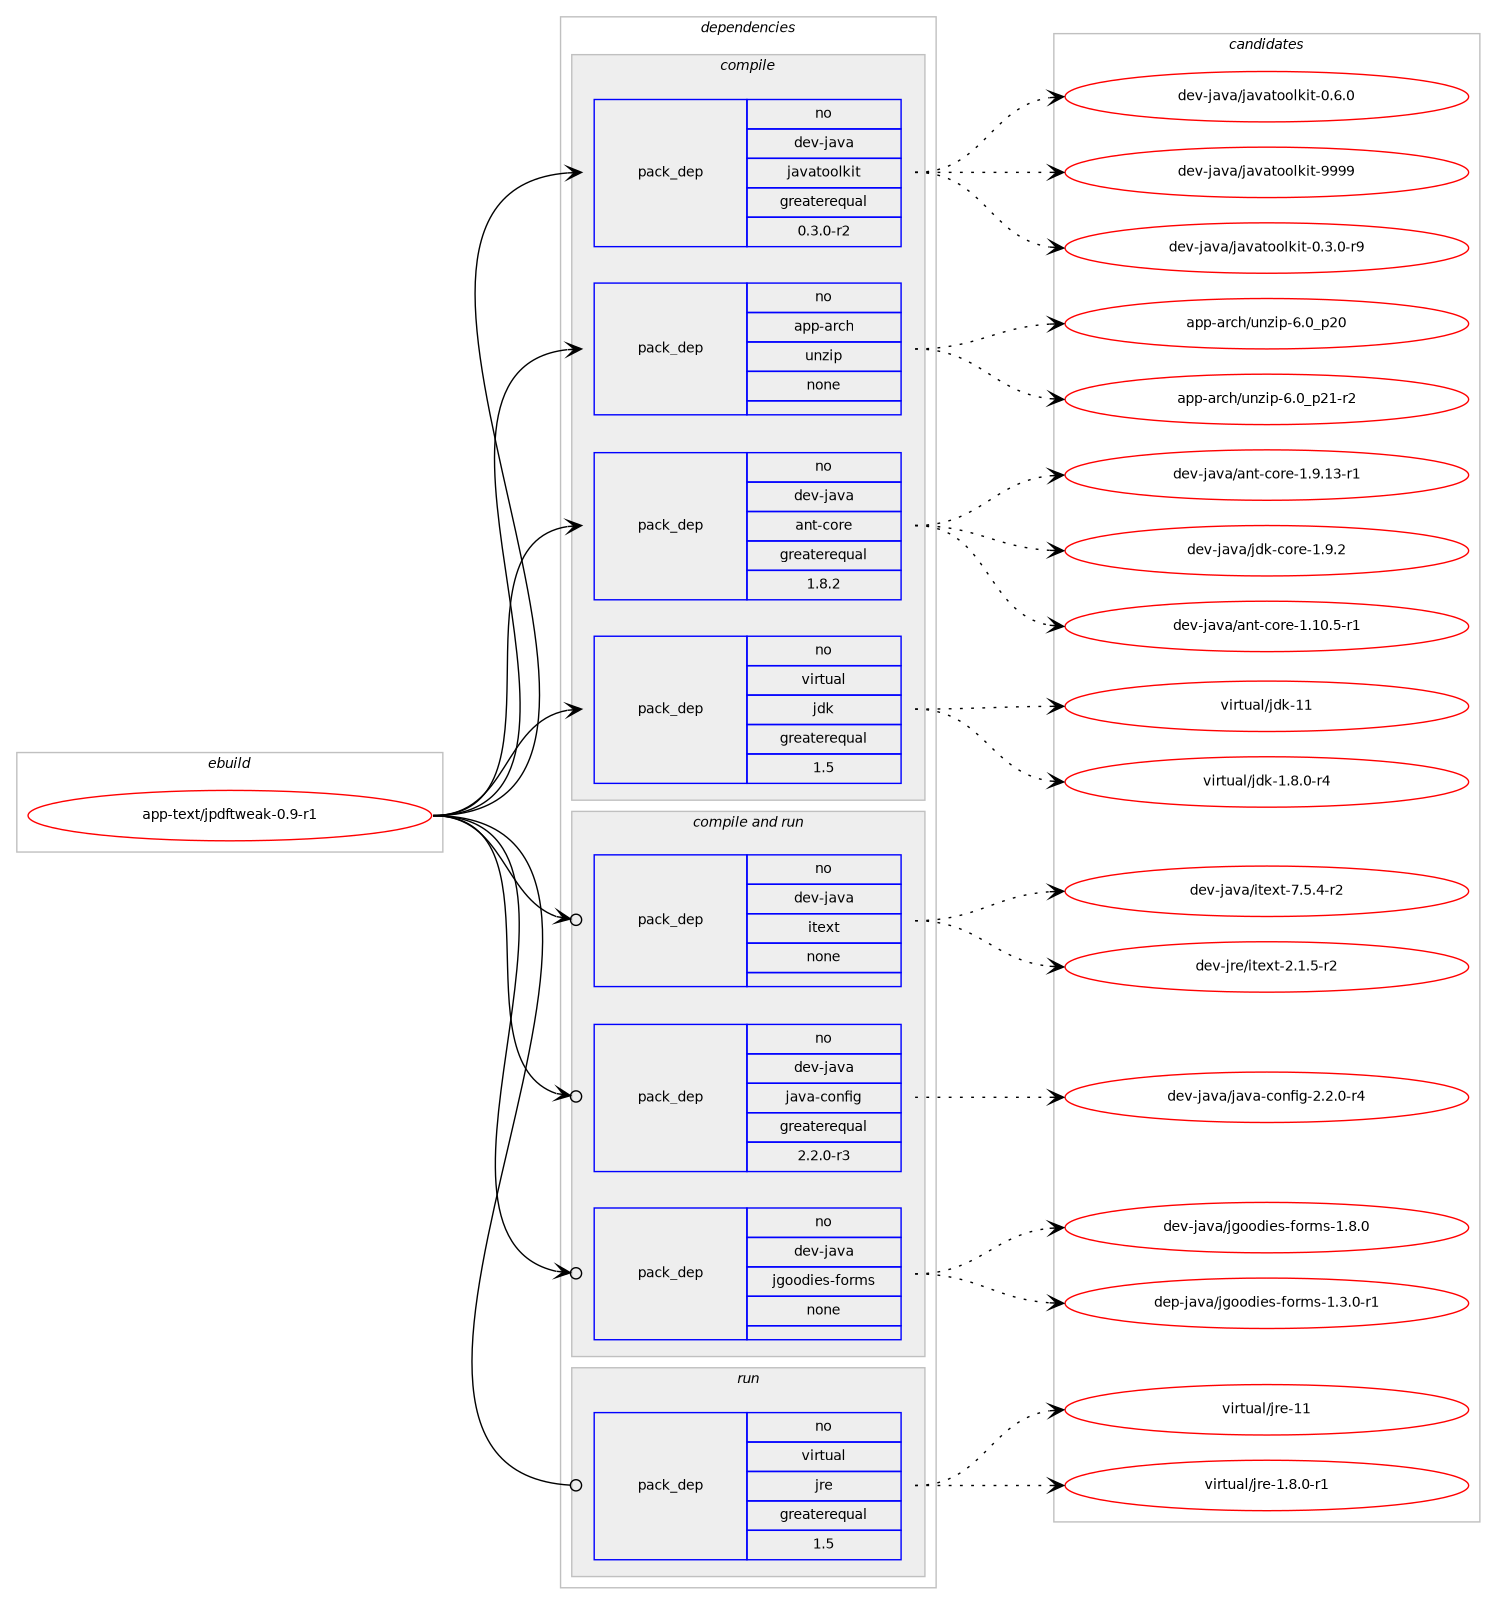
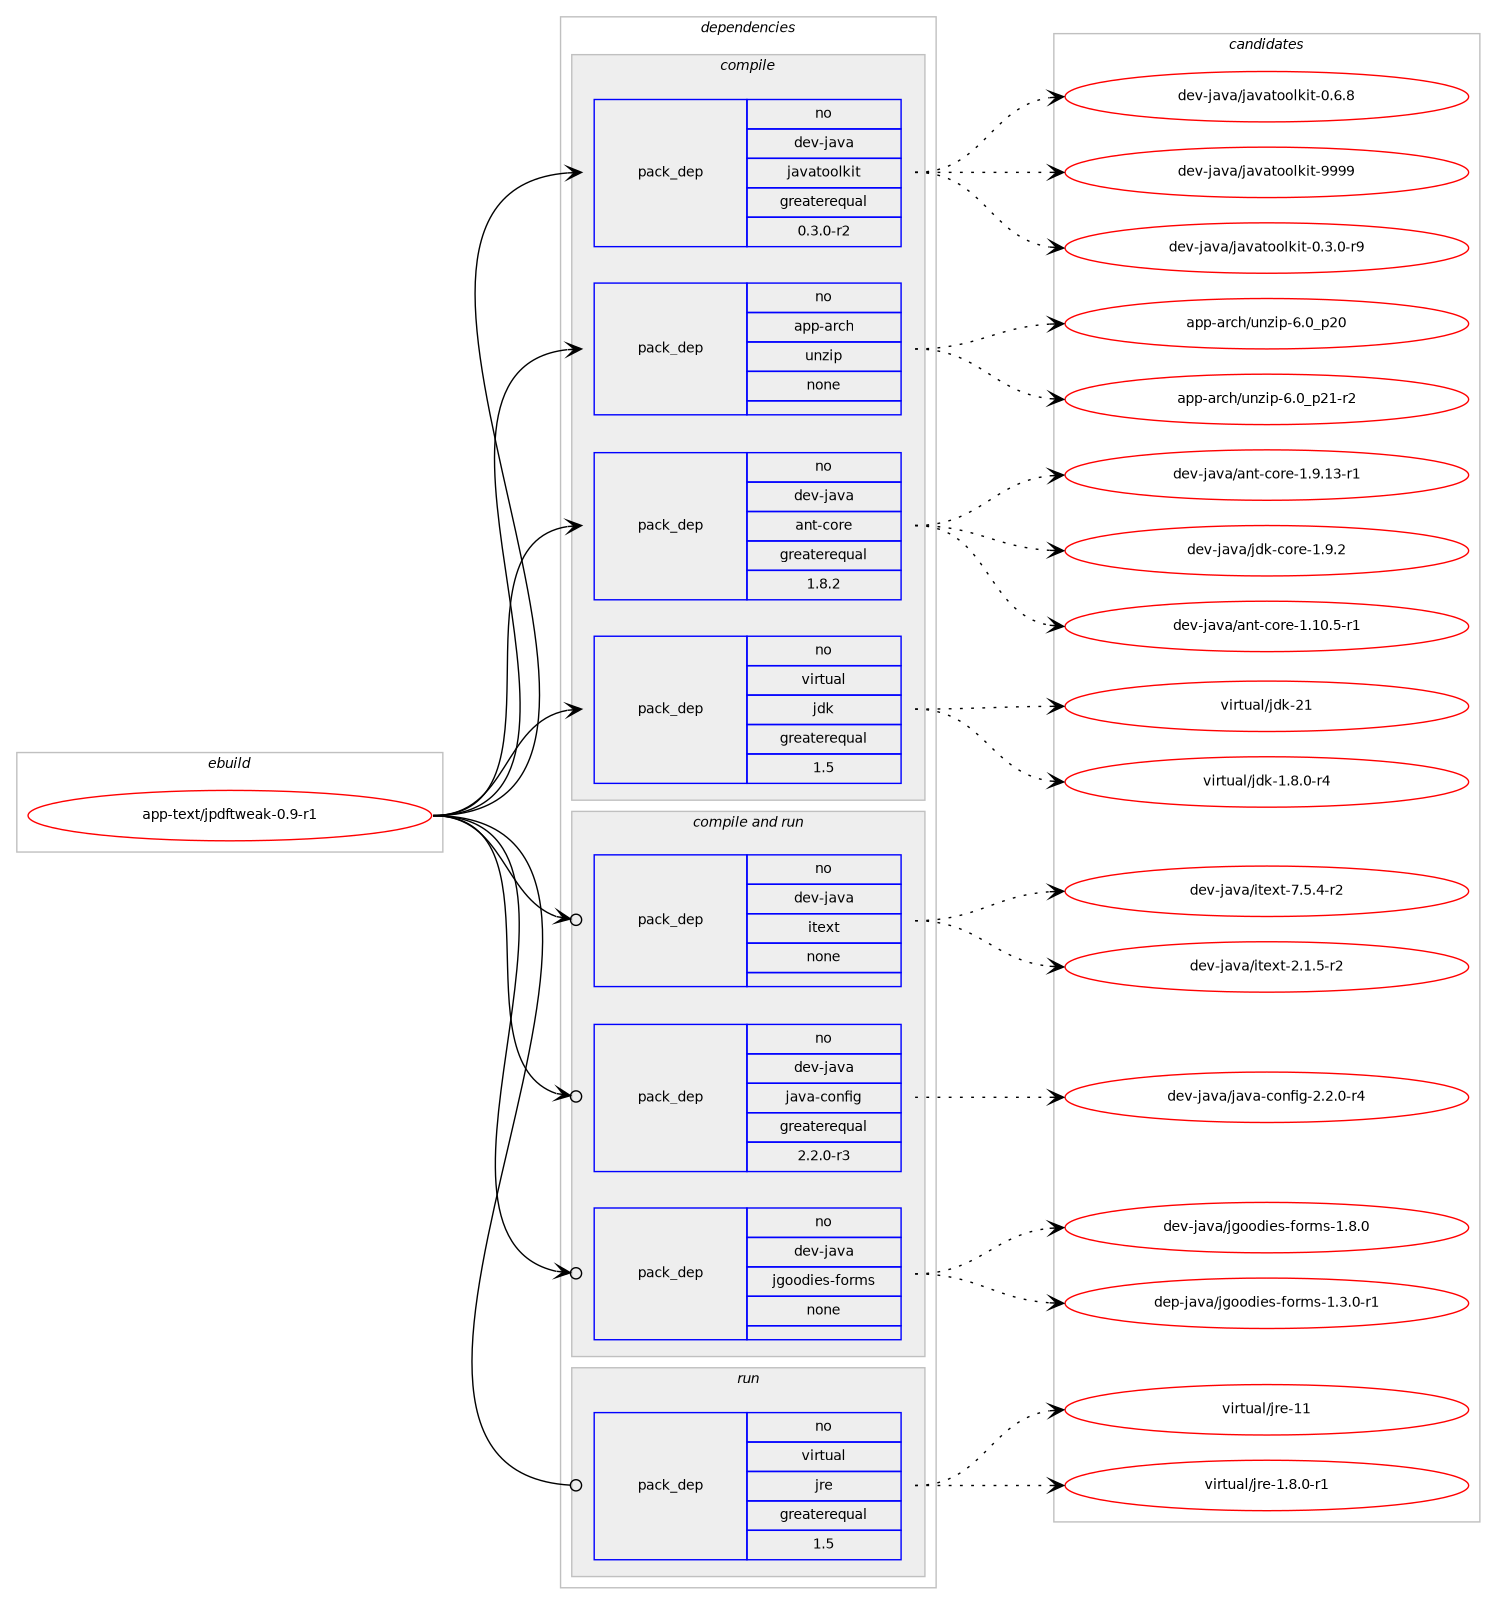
(1267, 97) -> (1267, 97)
(1267, 706) -> (1267, 706)
(1267, 967) -> (1267, 967)
